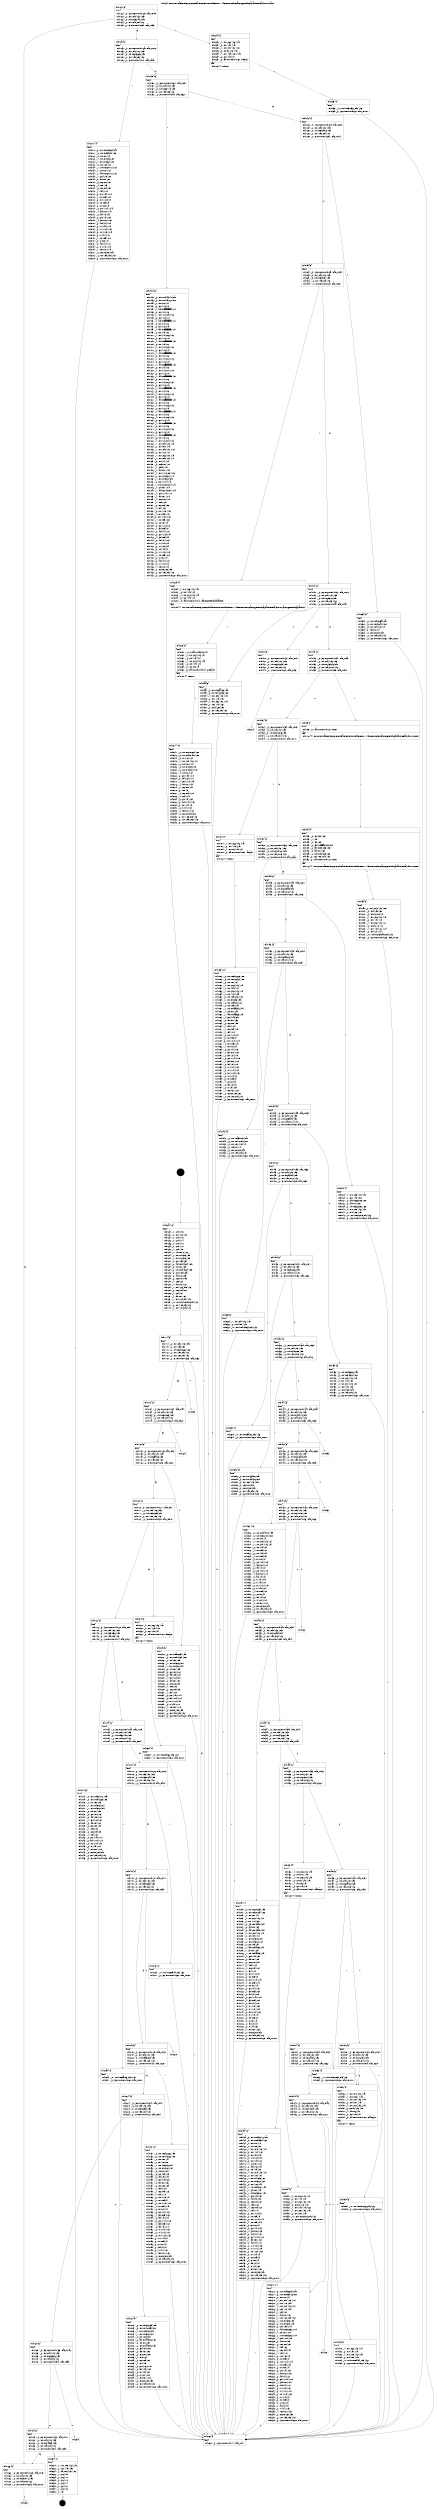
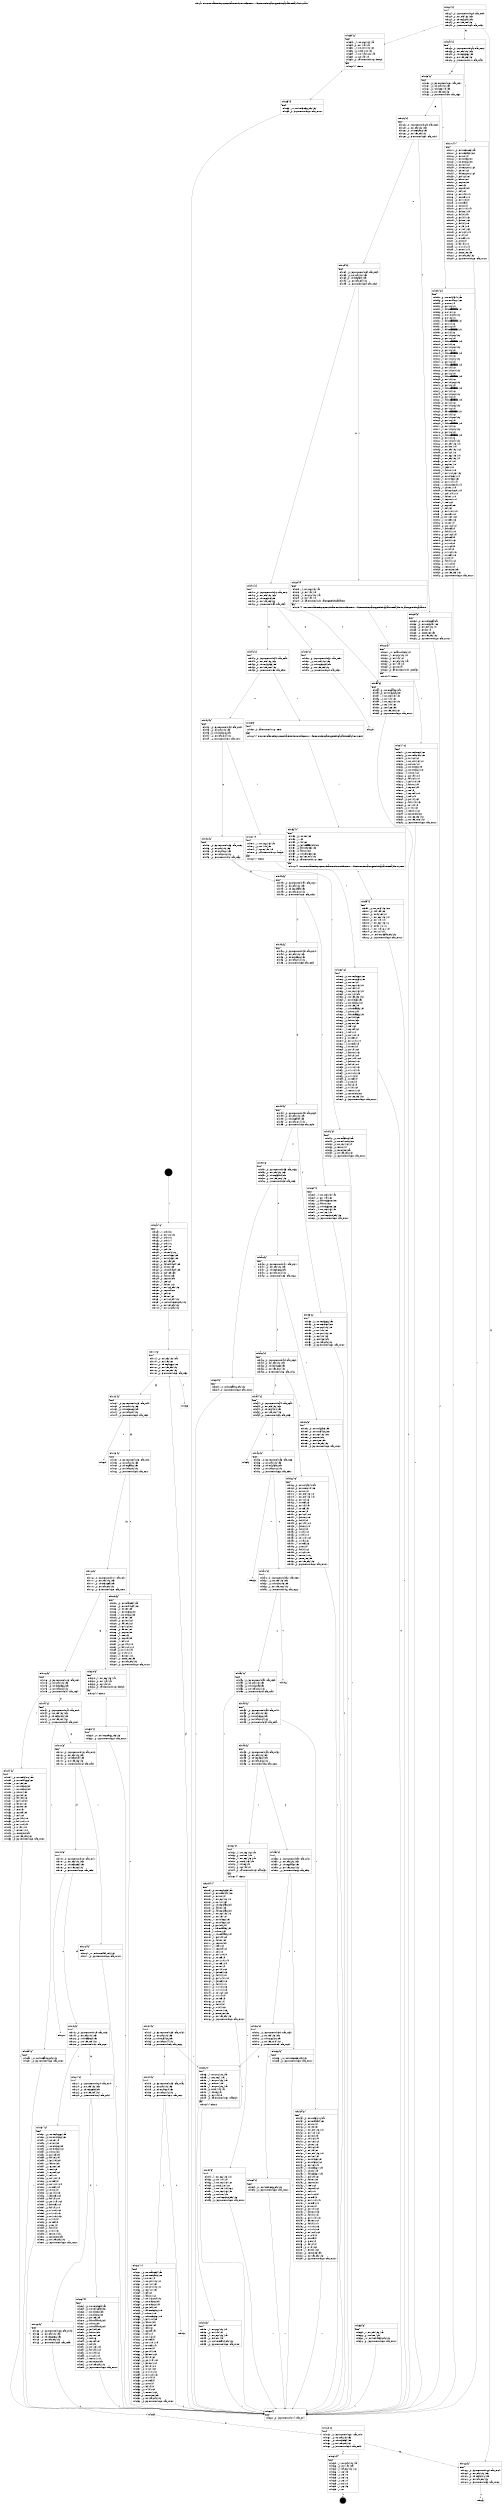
(263, 1139) -> none
(50, 2396) -> (238, 2425)
